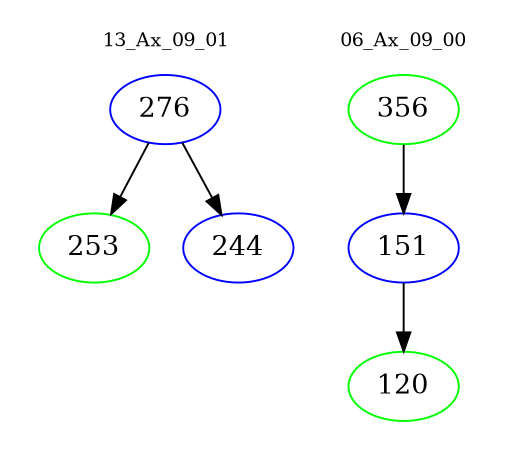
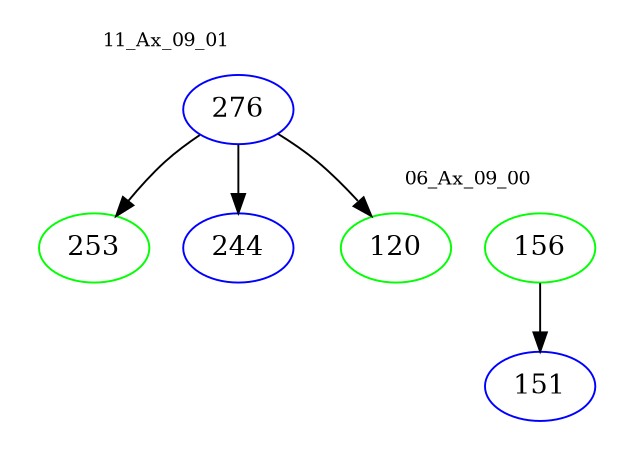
(166, 41) -> (166, 41)
(404, 110) -> (540, 248)
(404, 308) -> (338, 180)
